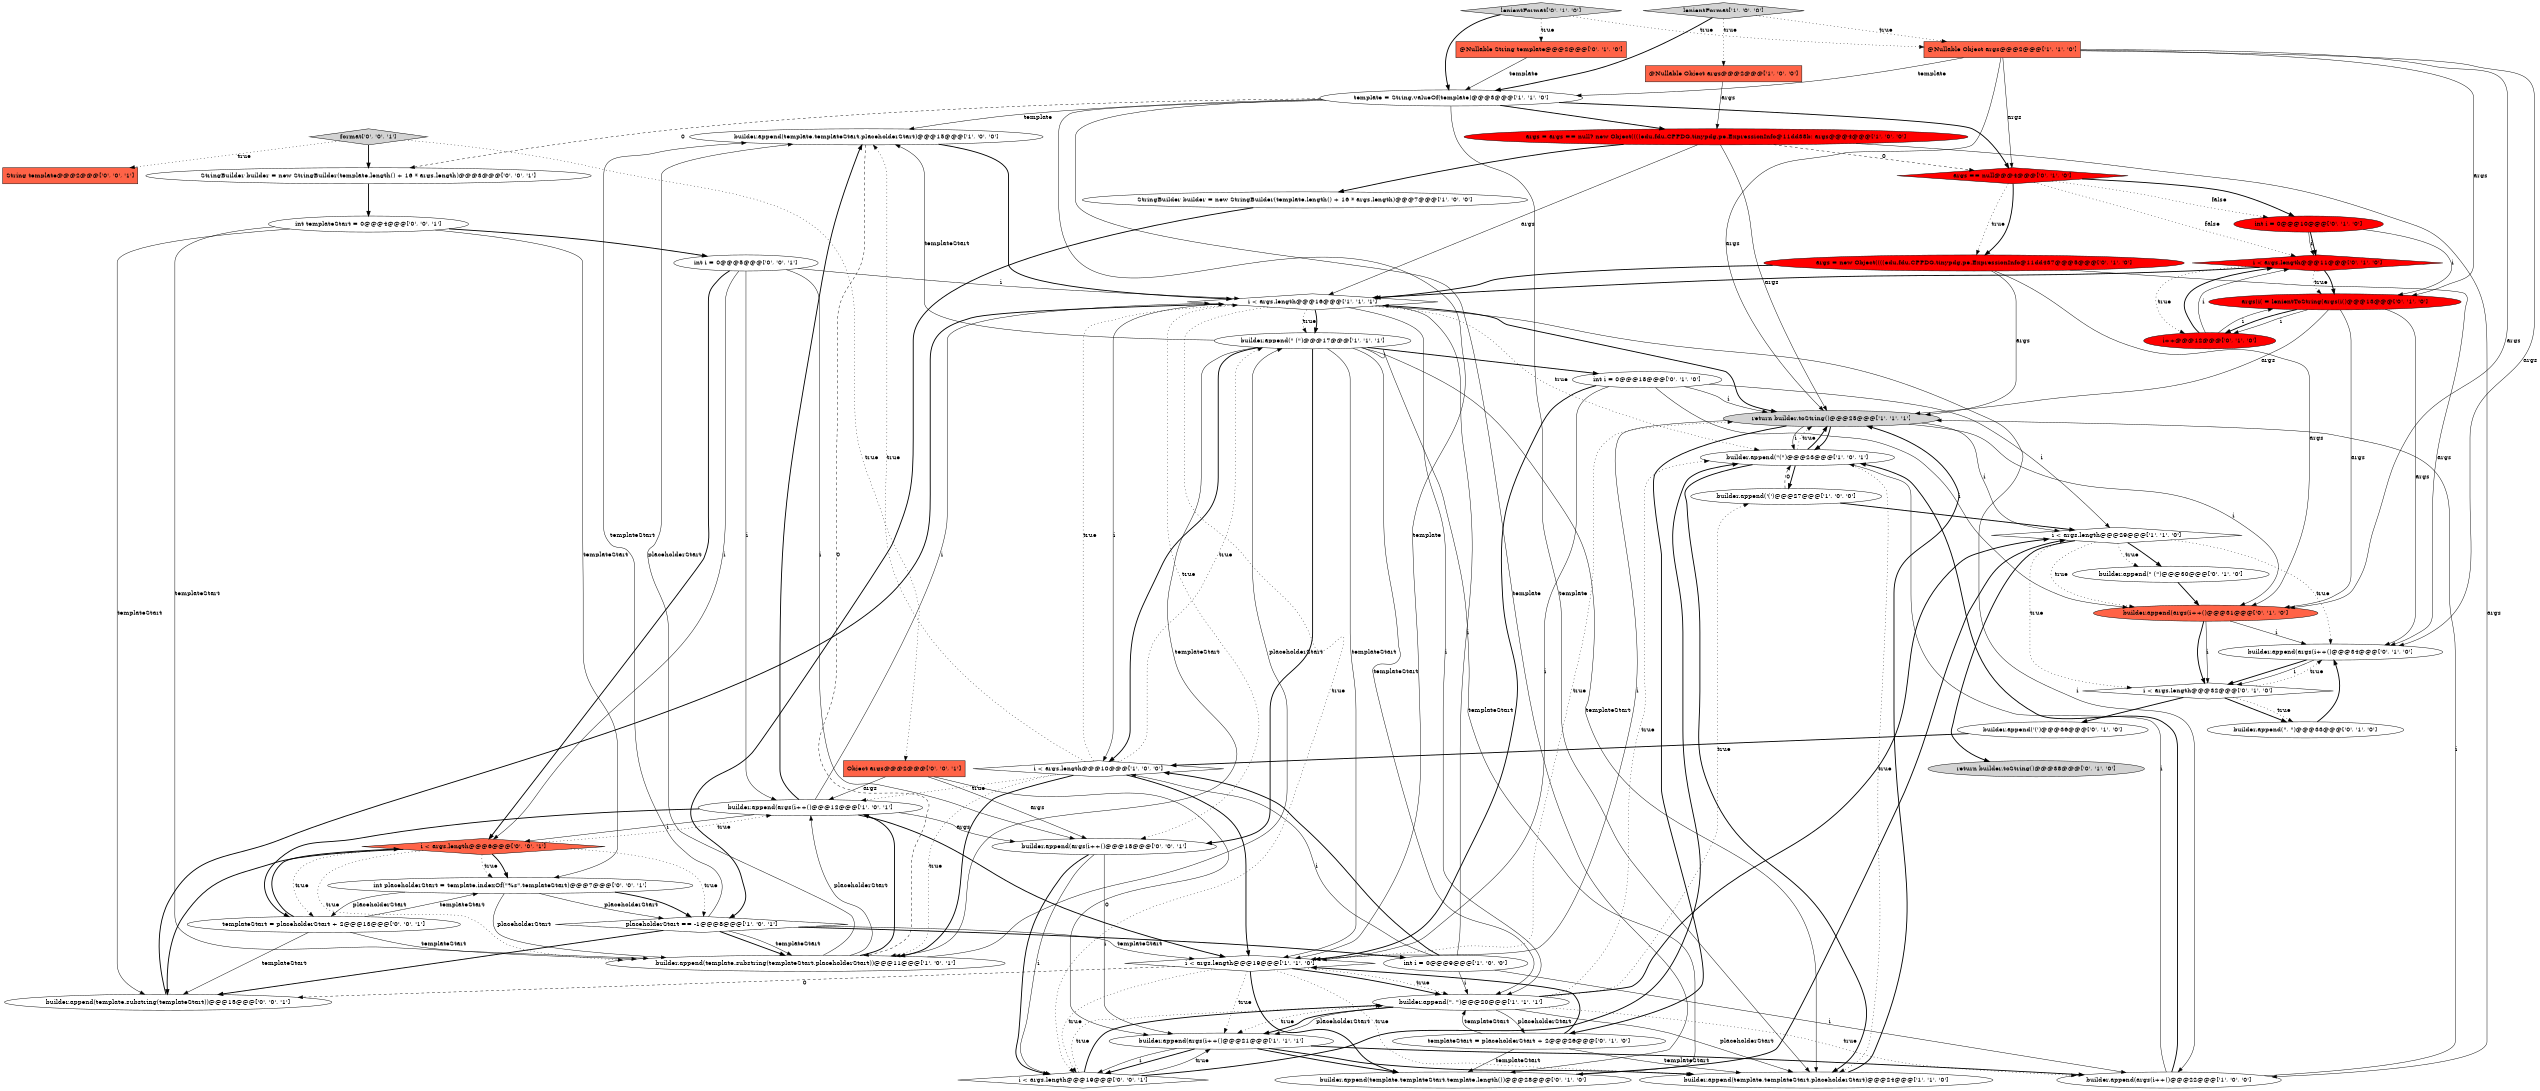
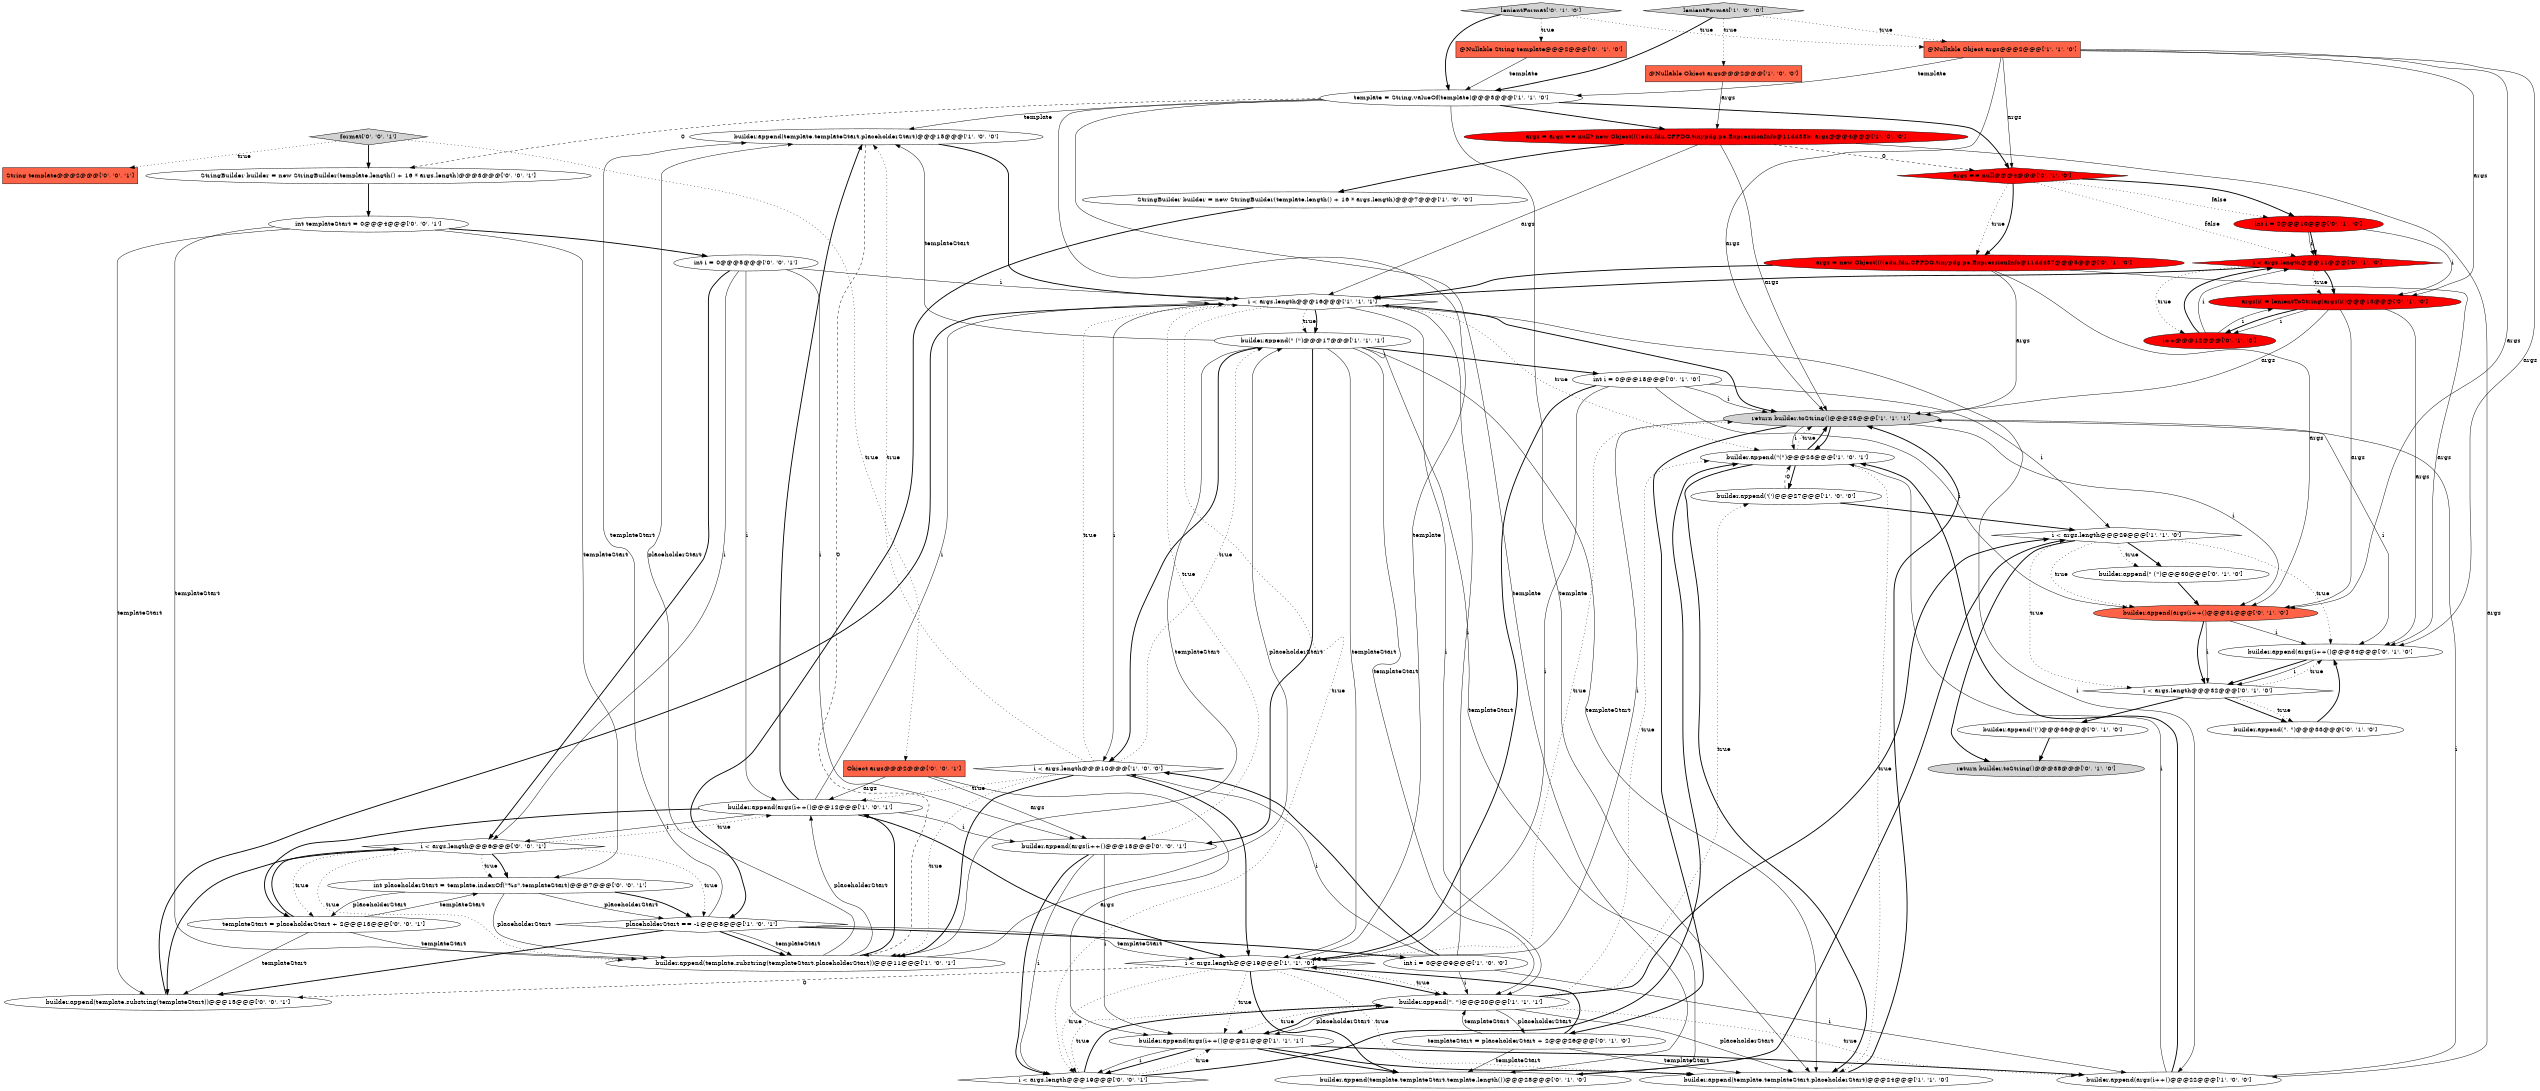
(1983, 480) -> (2325, 437)
(1572, 749) -> (2045, 747)
(964, 827) -> (964, 827)
(483, 847) -> (483, 847)
(1107, 905) -> (1107, 905)
(1170, 1067) -> (1170, 1067)
